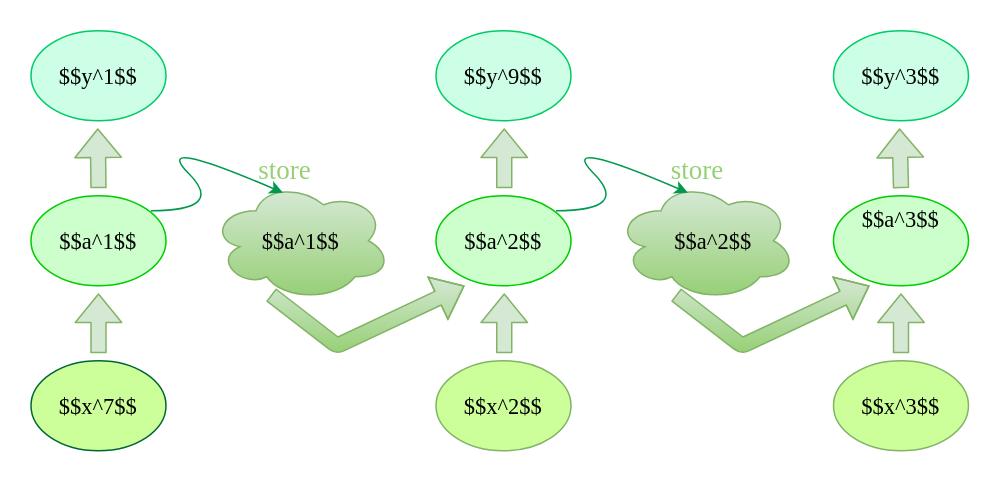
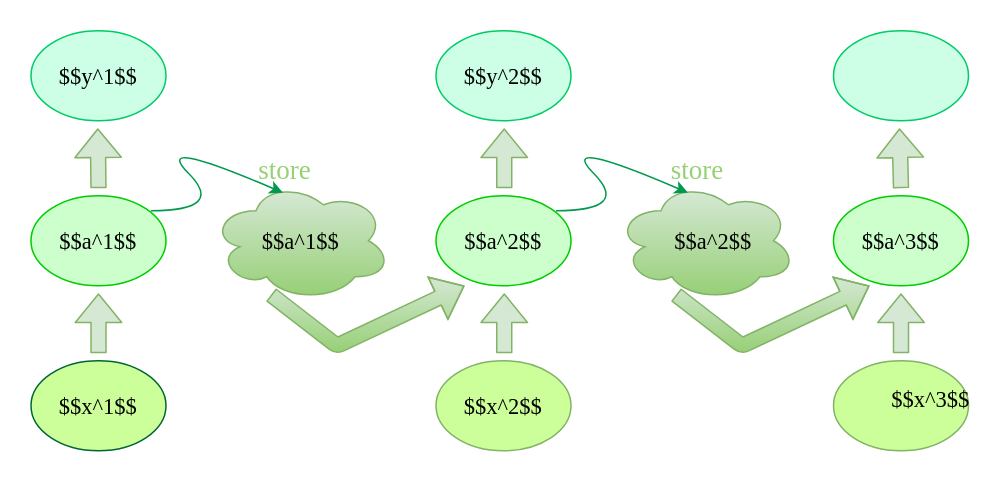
(503, 76) -> (503, 76)
(901, 76) -> none
(901, 218) -> (901, 241)
(98, 406) -> (98, 406)
(901, 406) -> (931, 398)
